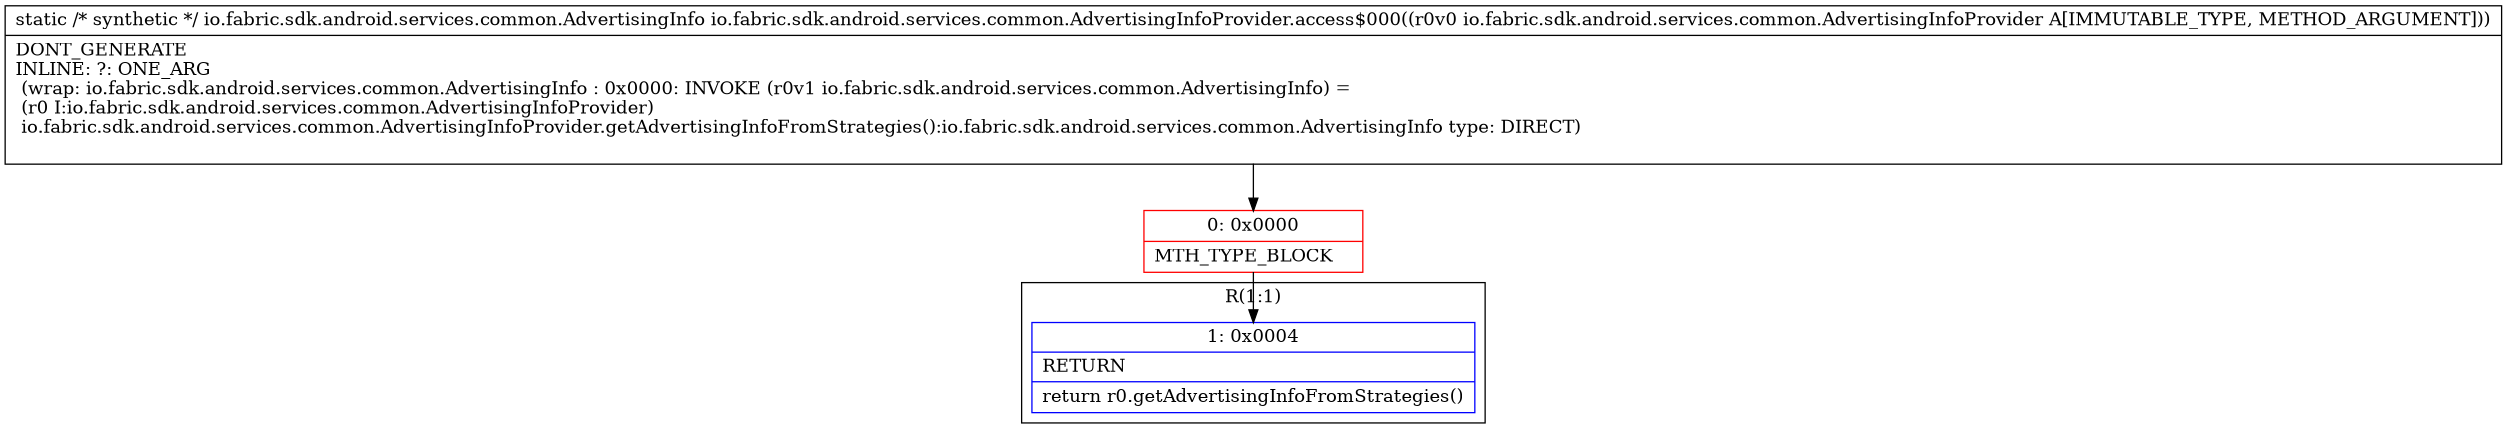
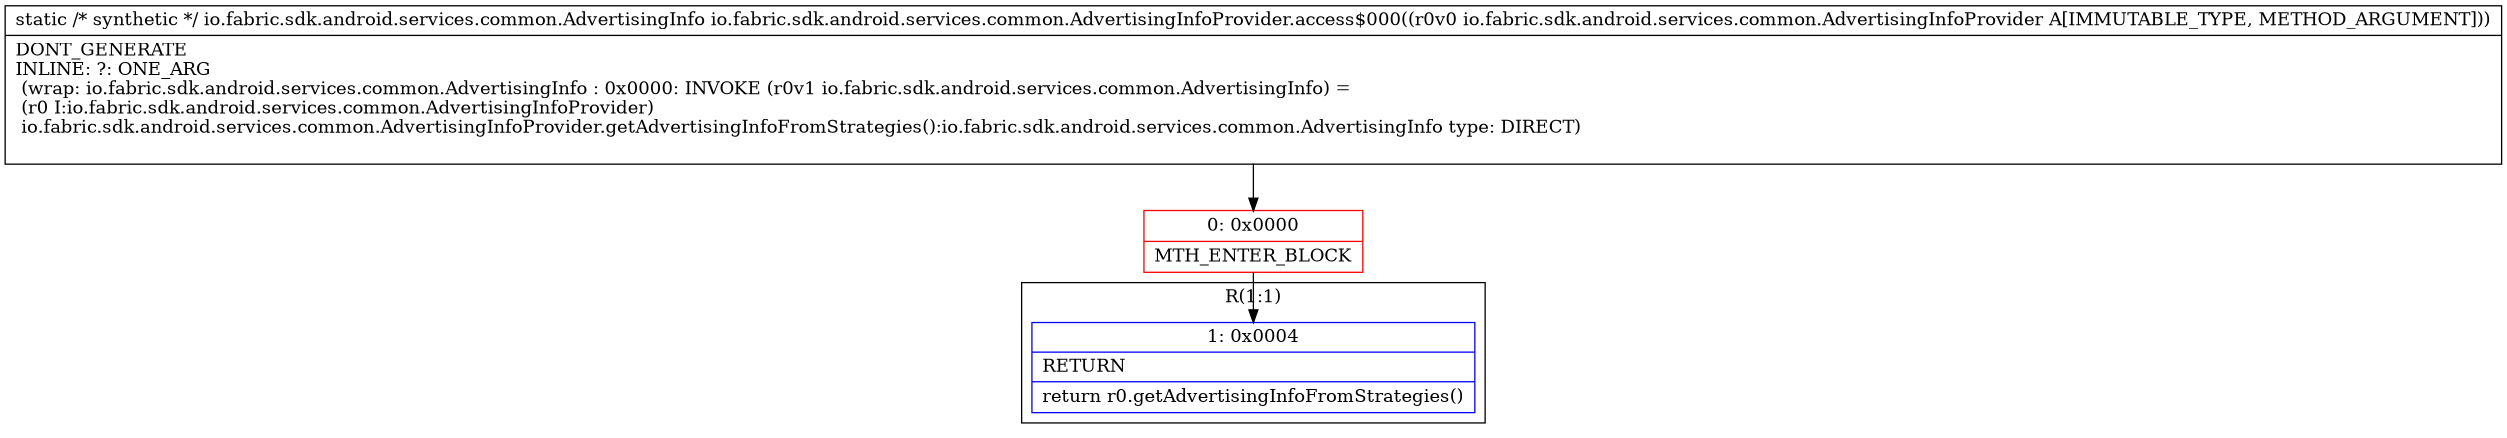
(1244, 256) -> (1253, 256)
